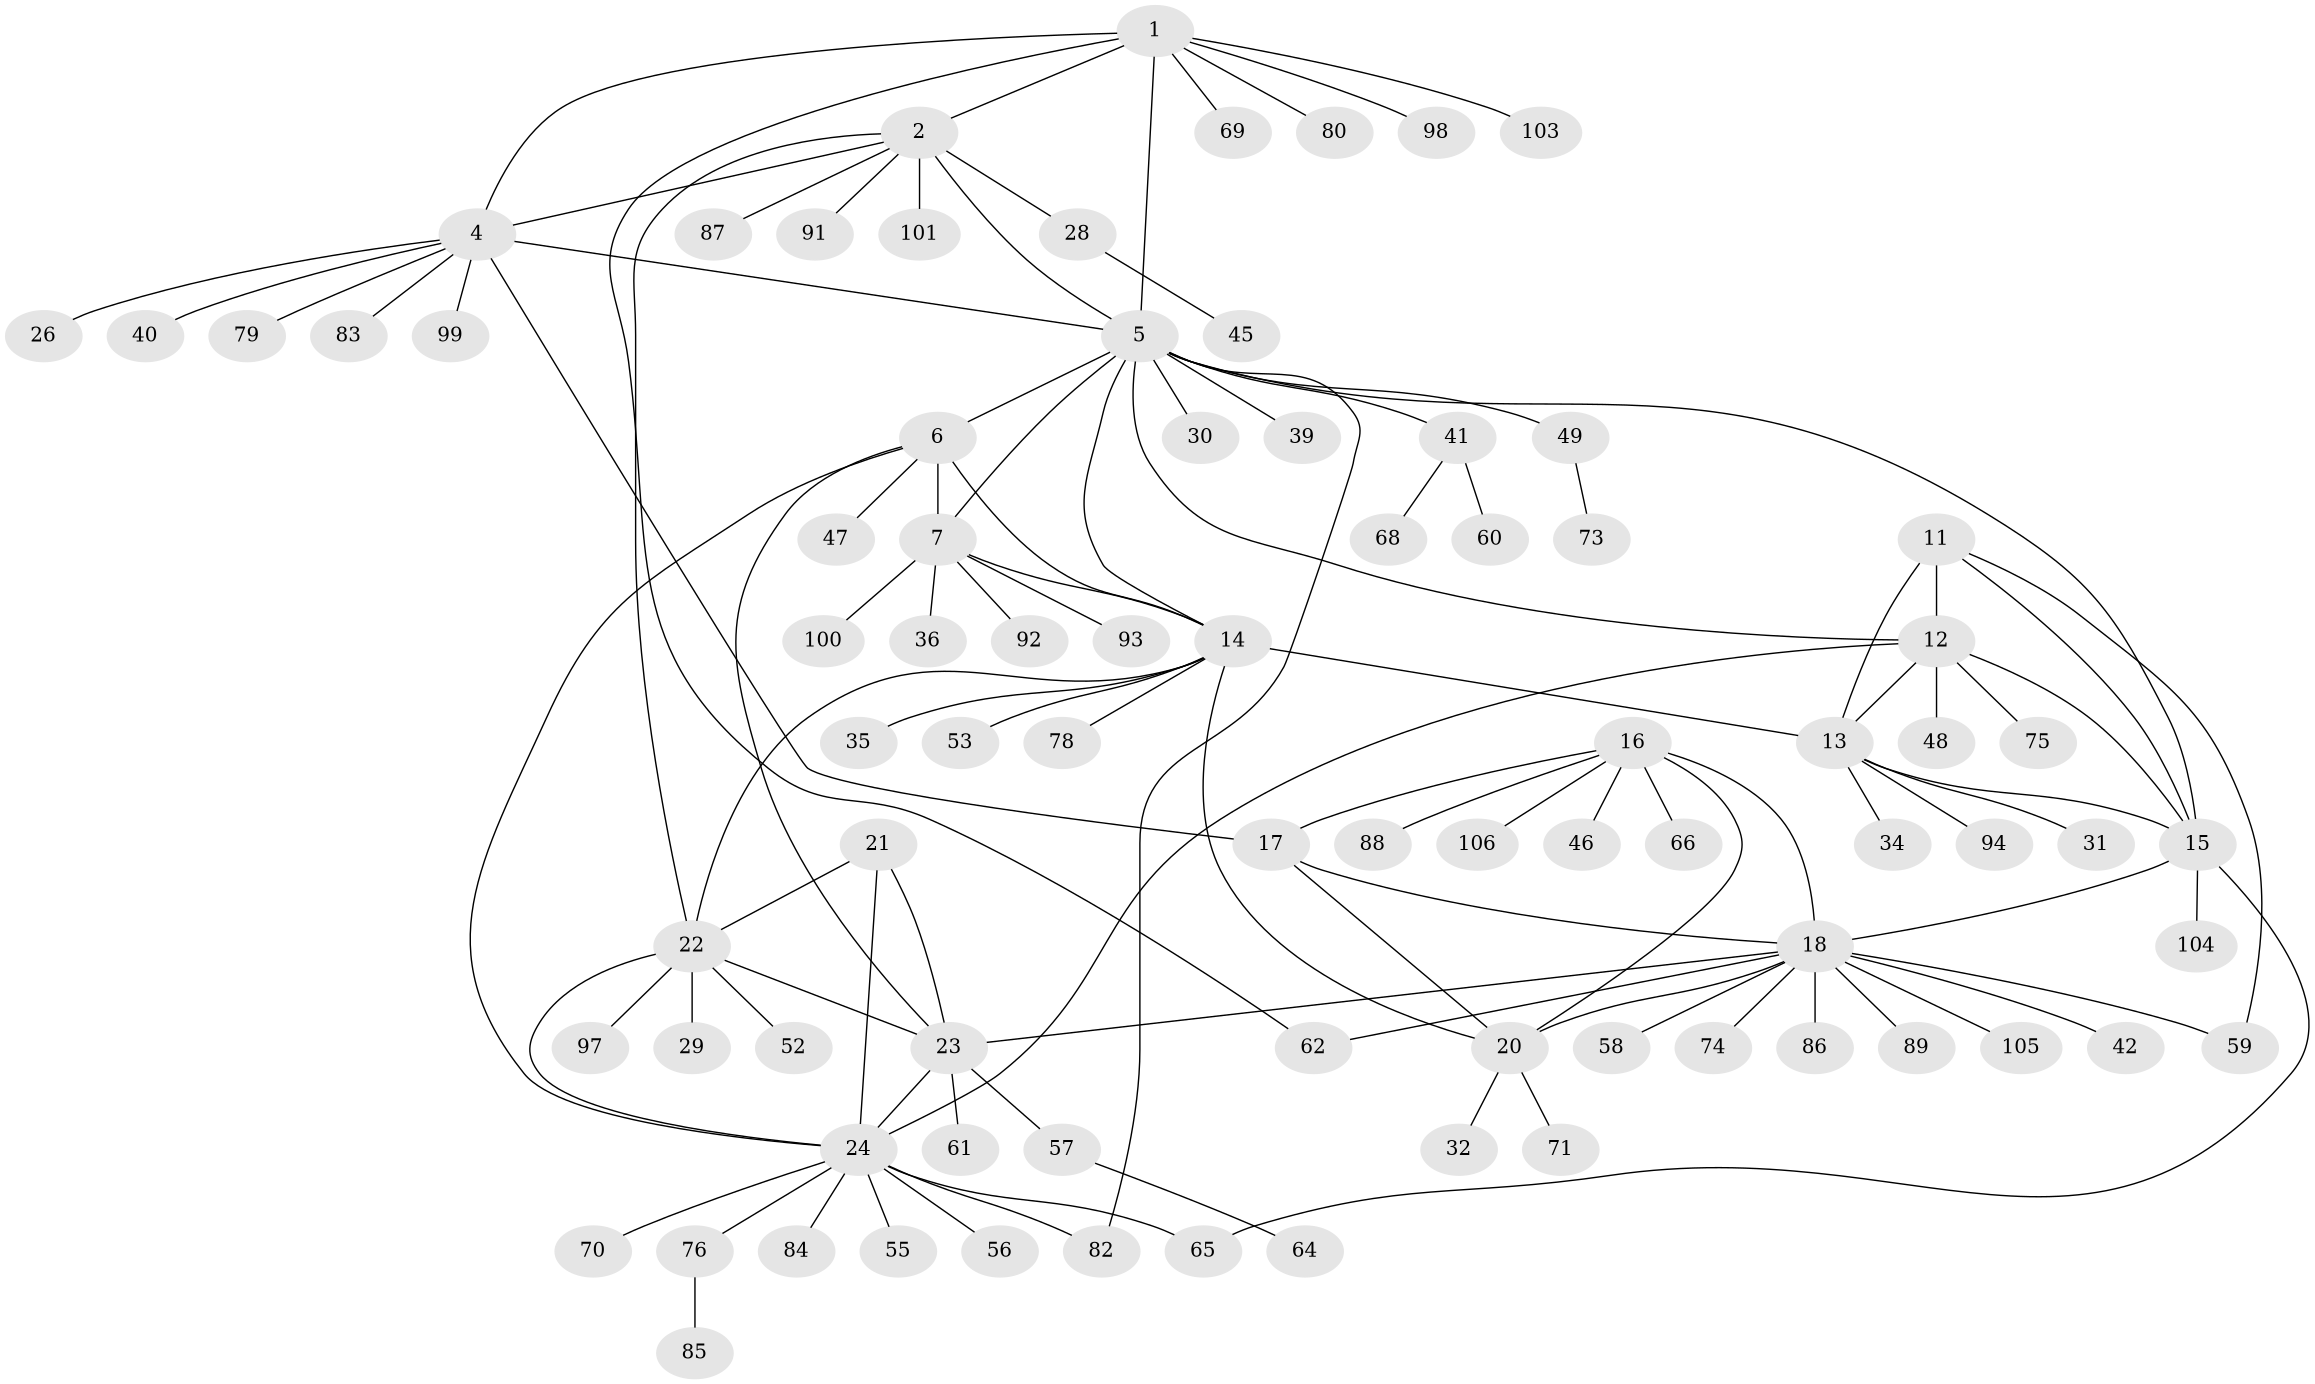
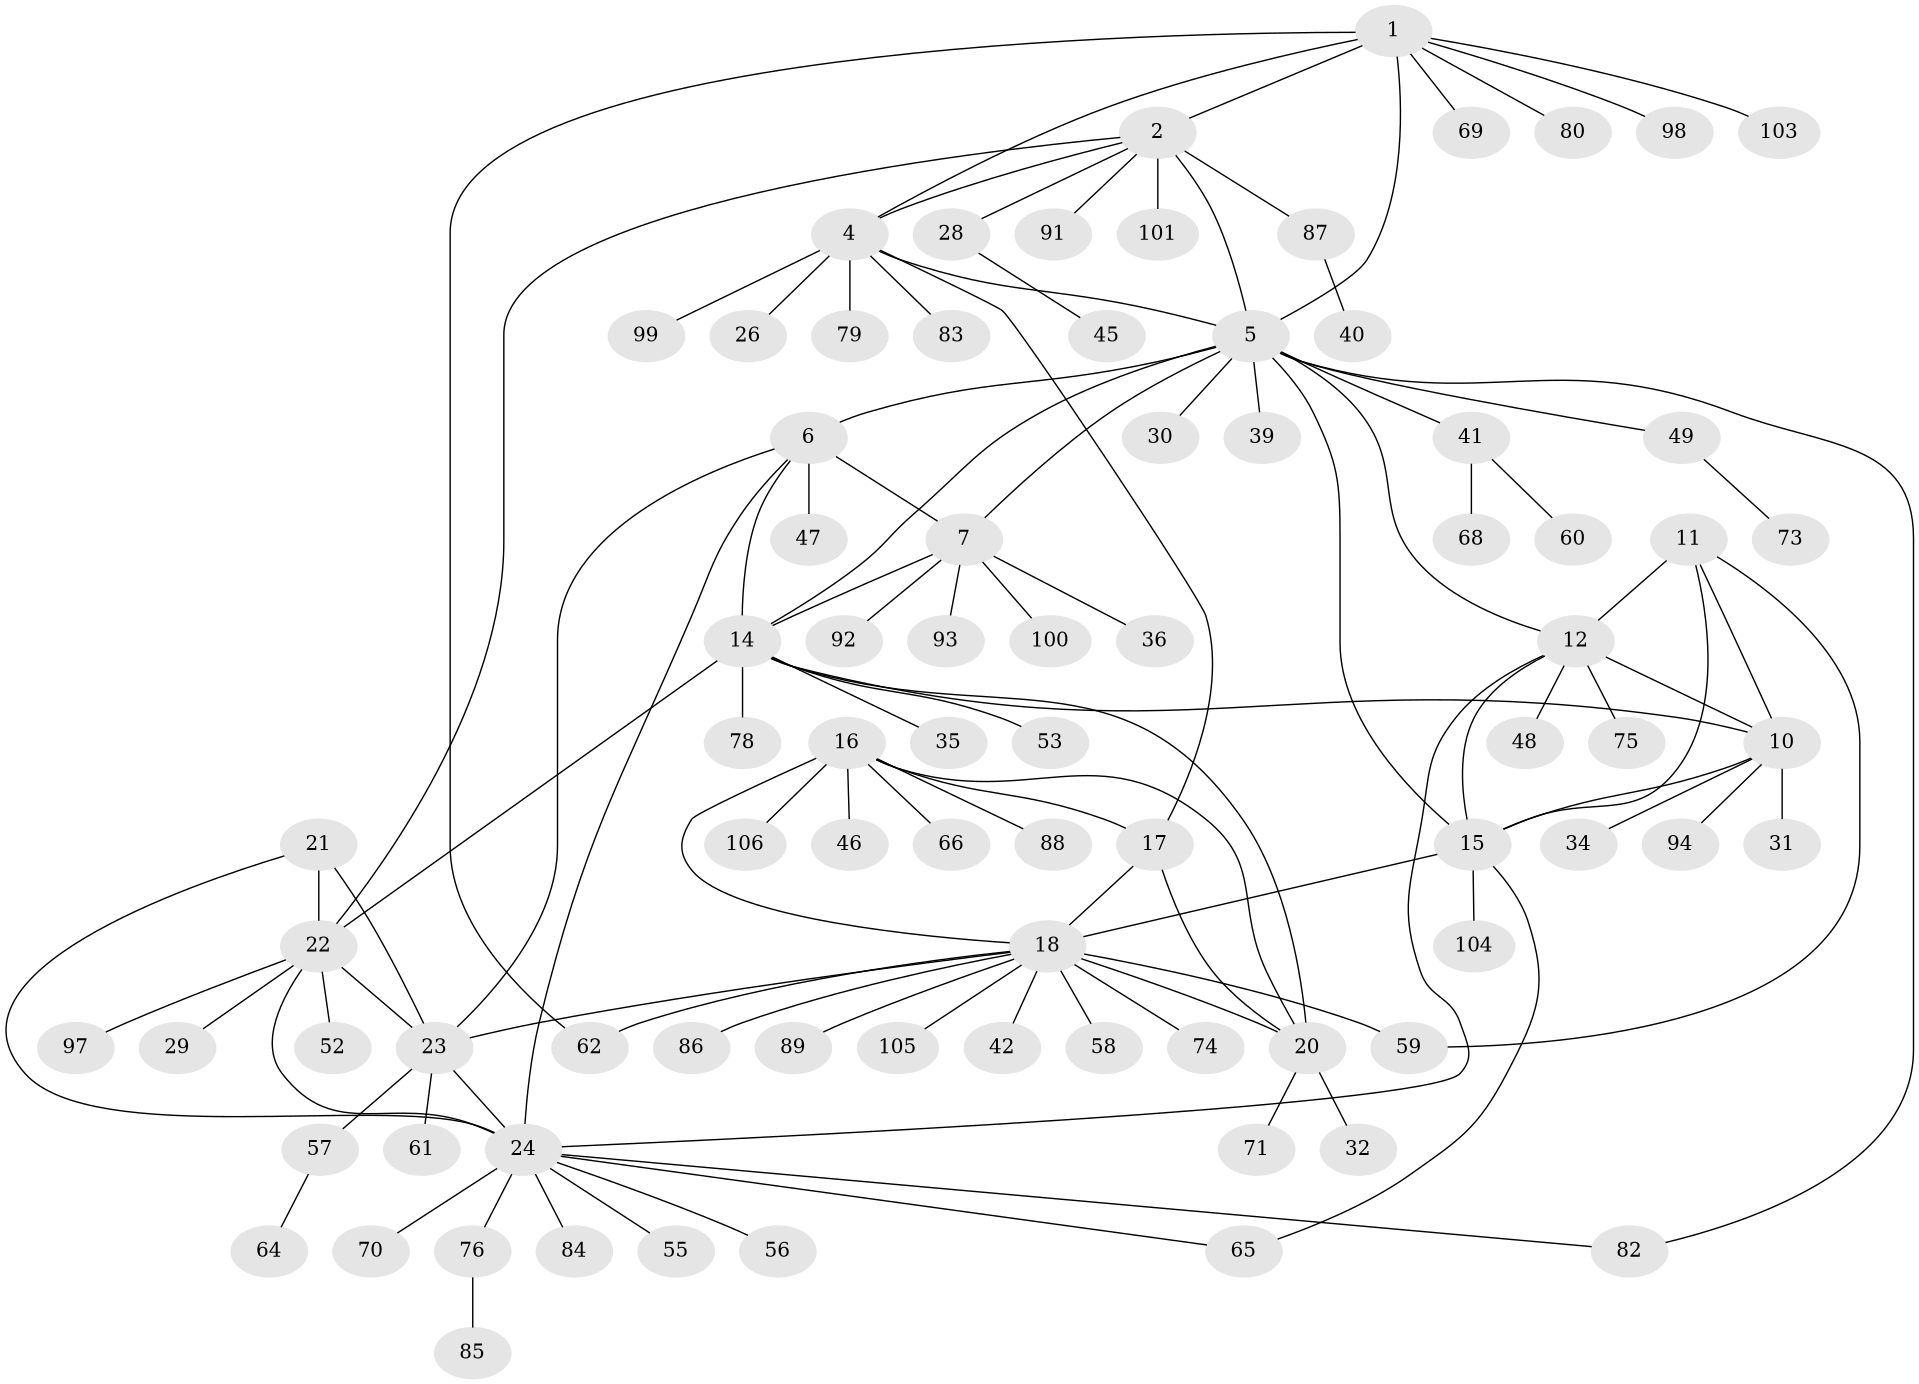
(307, 276) -> (1332, 279)
(1835, 743) -> (1782, 743)
